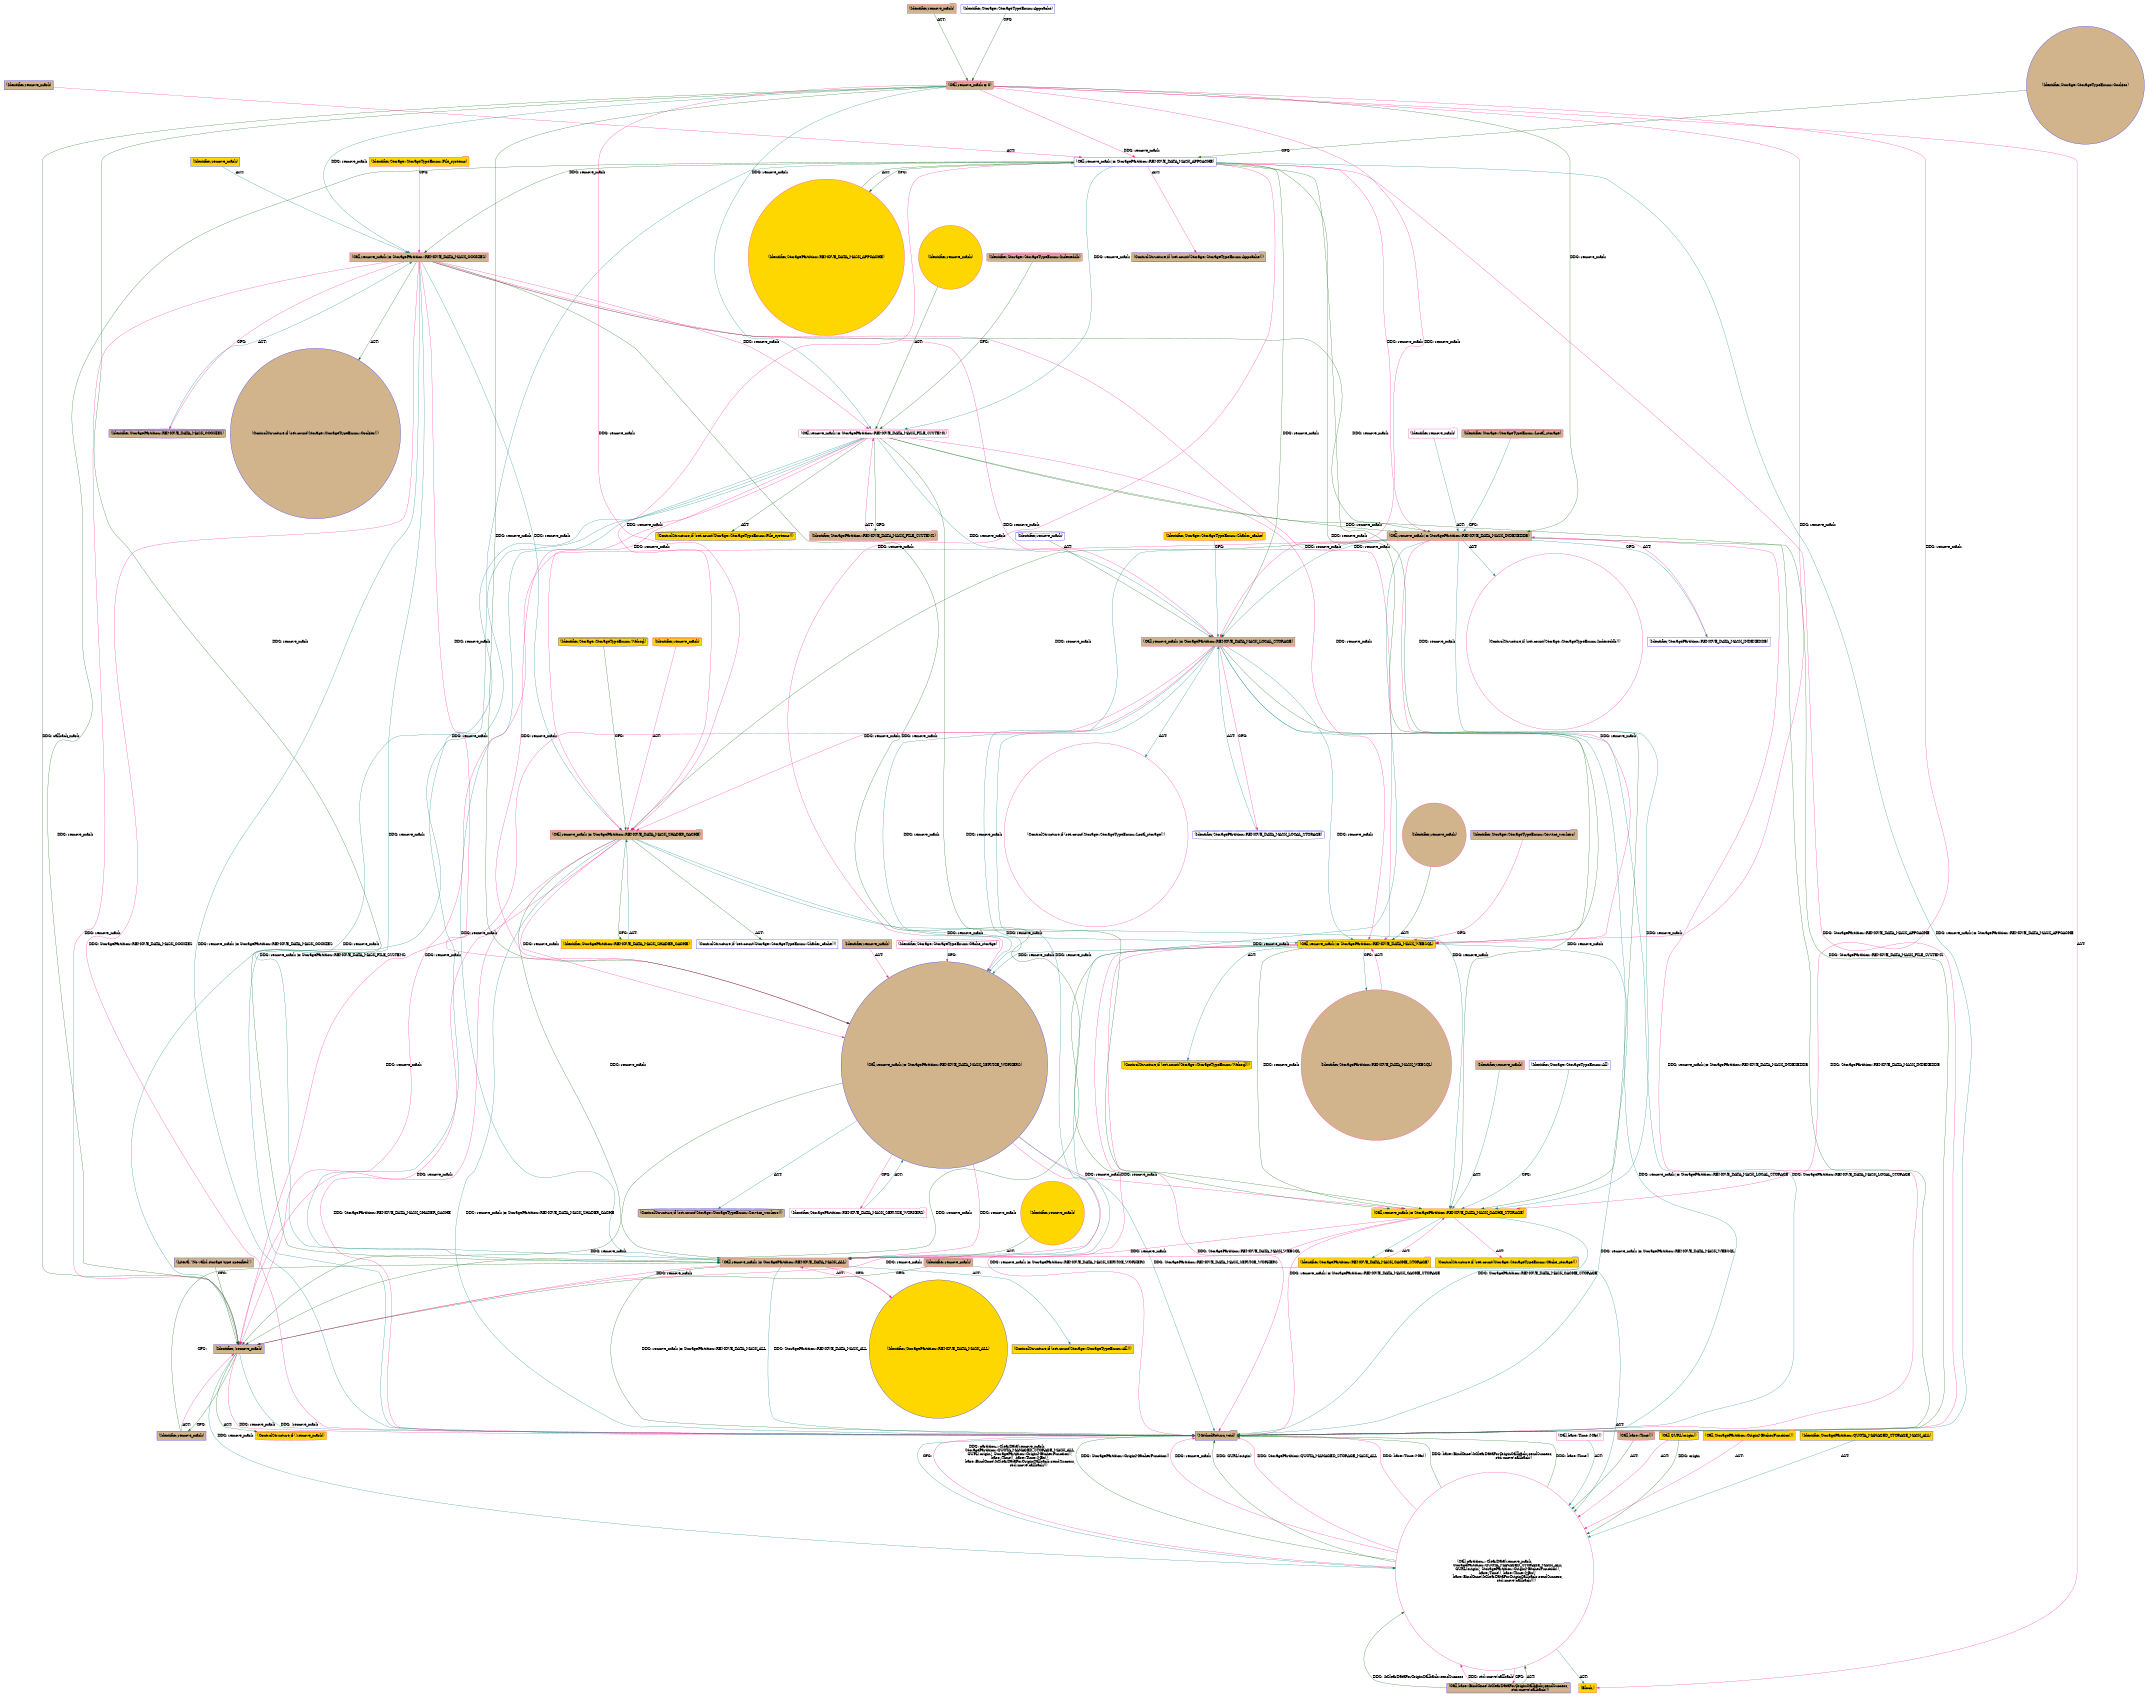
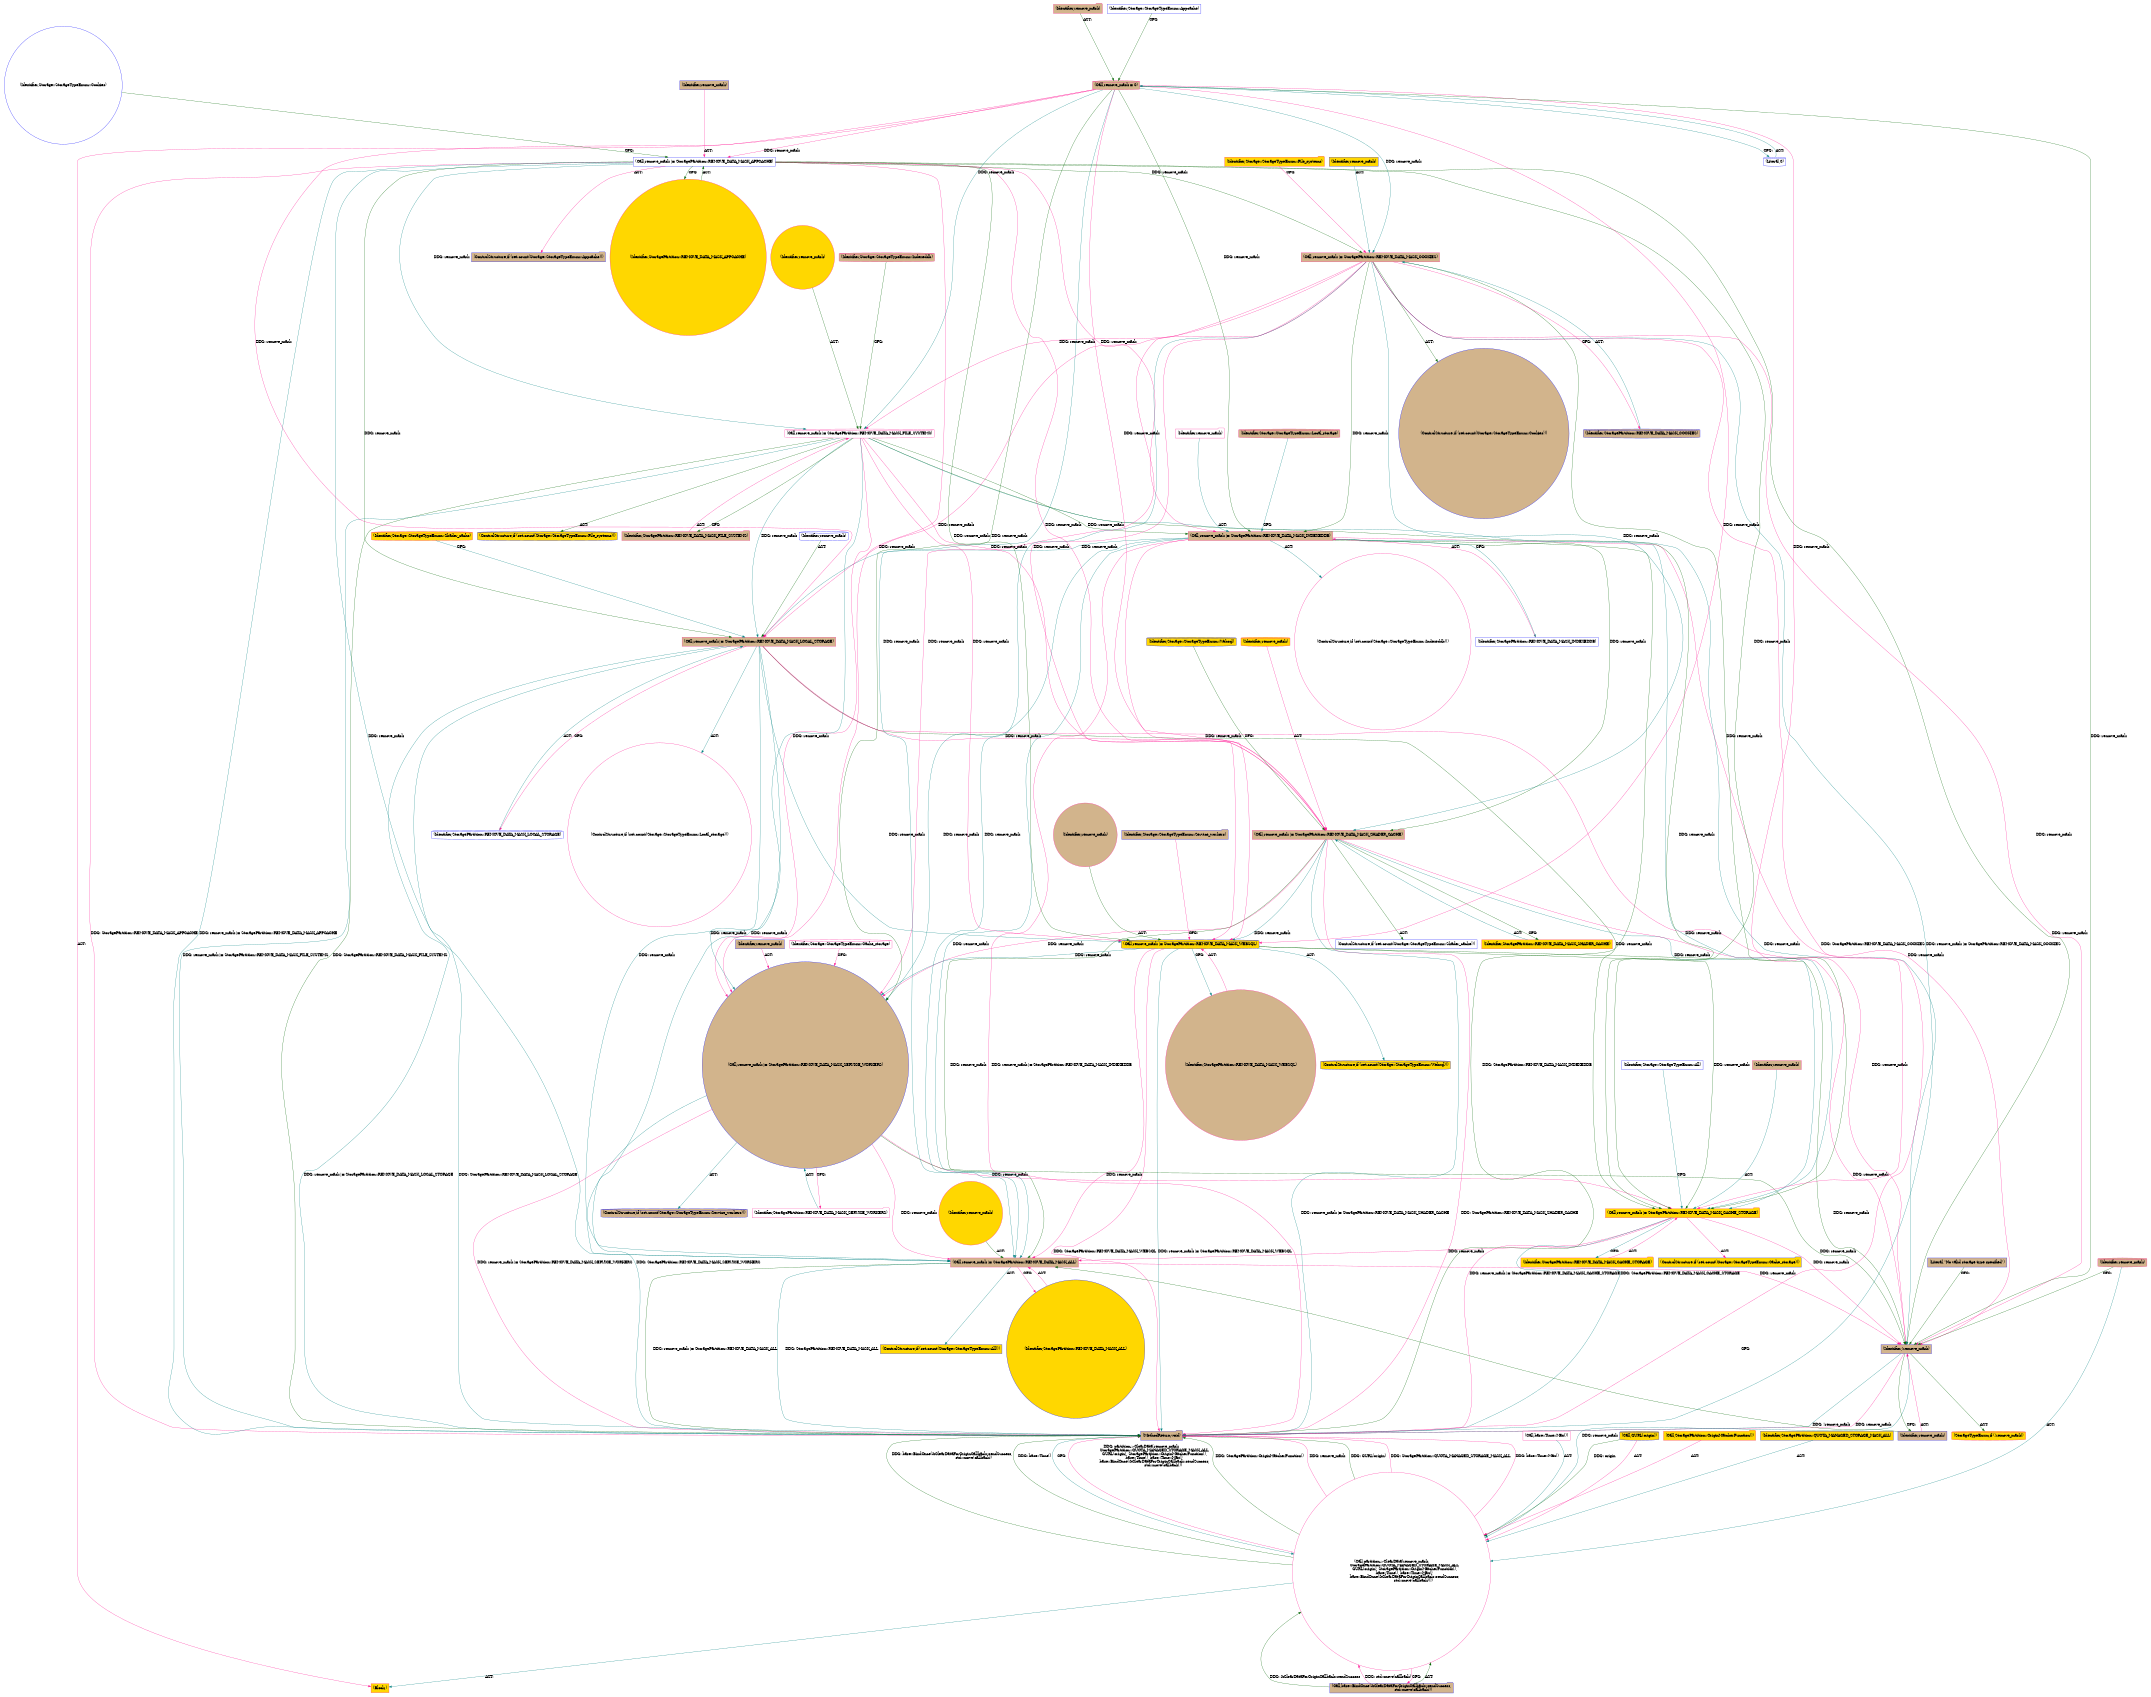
(2085, 85) -> (63, 85)
none -> (1775, 162)
(153, 582) -> (879, 642)
(61, 736) -> (2109, 736)
(291, 1436) -> (1989, 1436)
(1636, 1436) -> none
